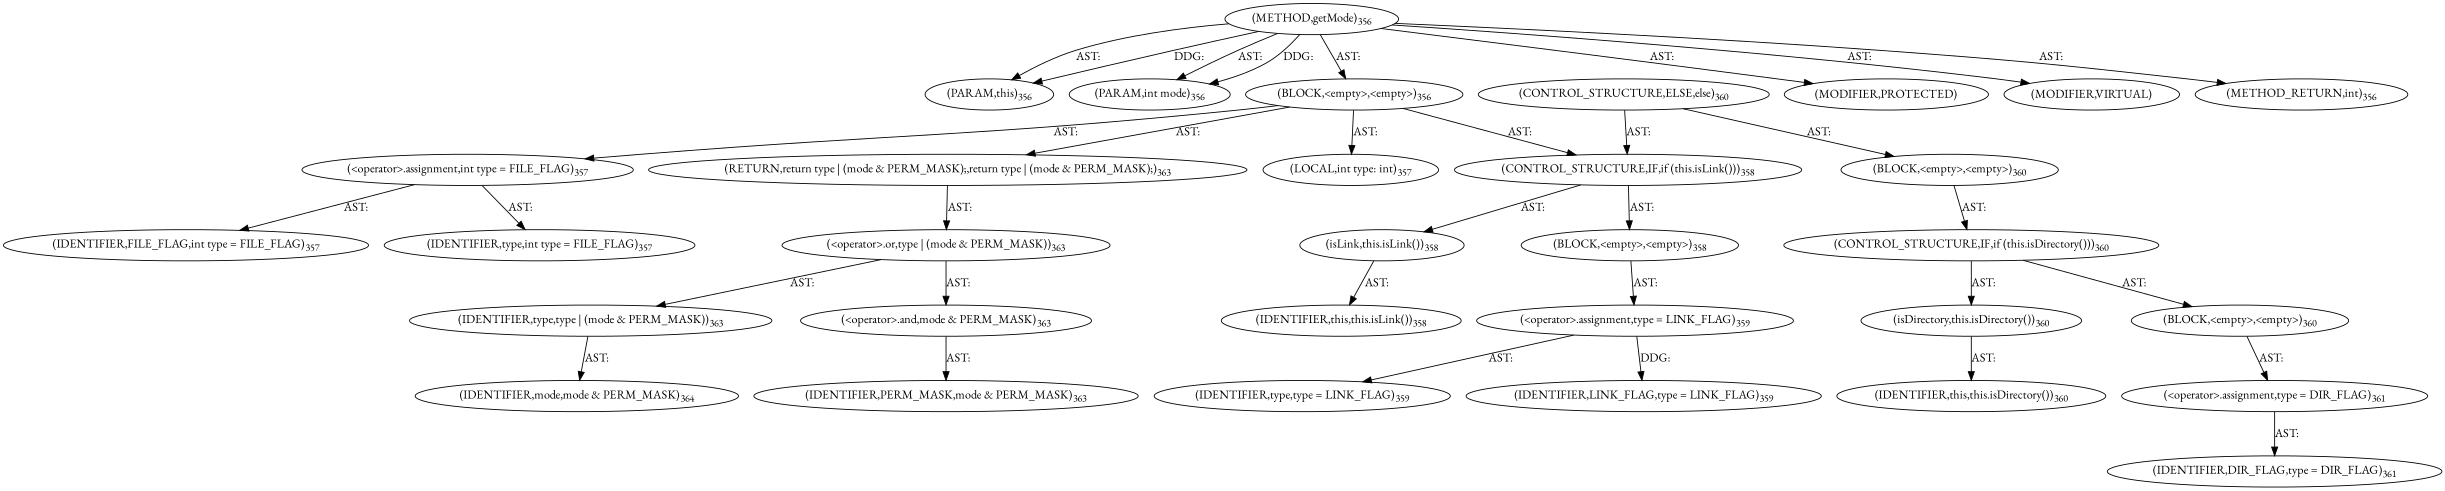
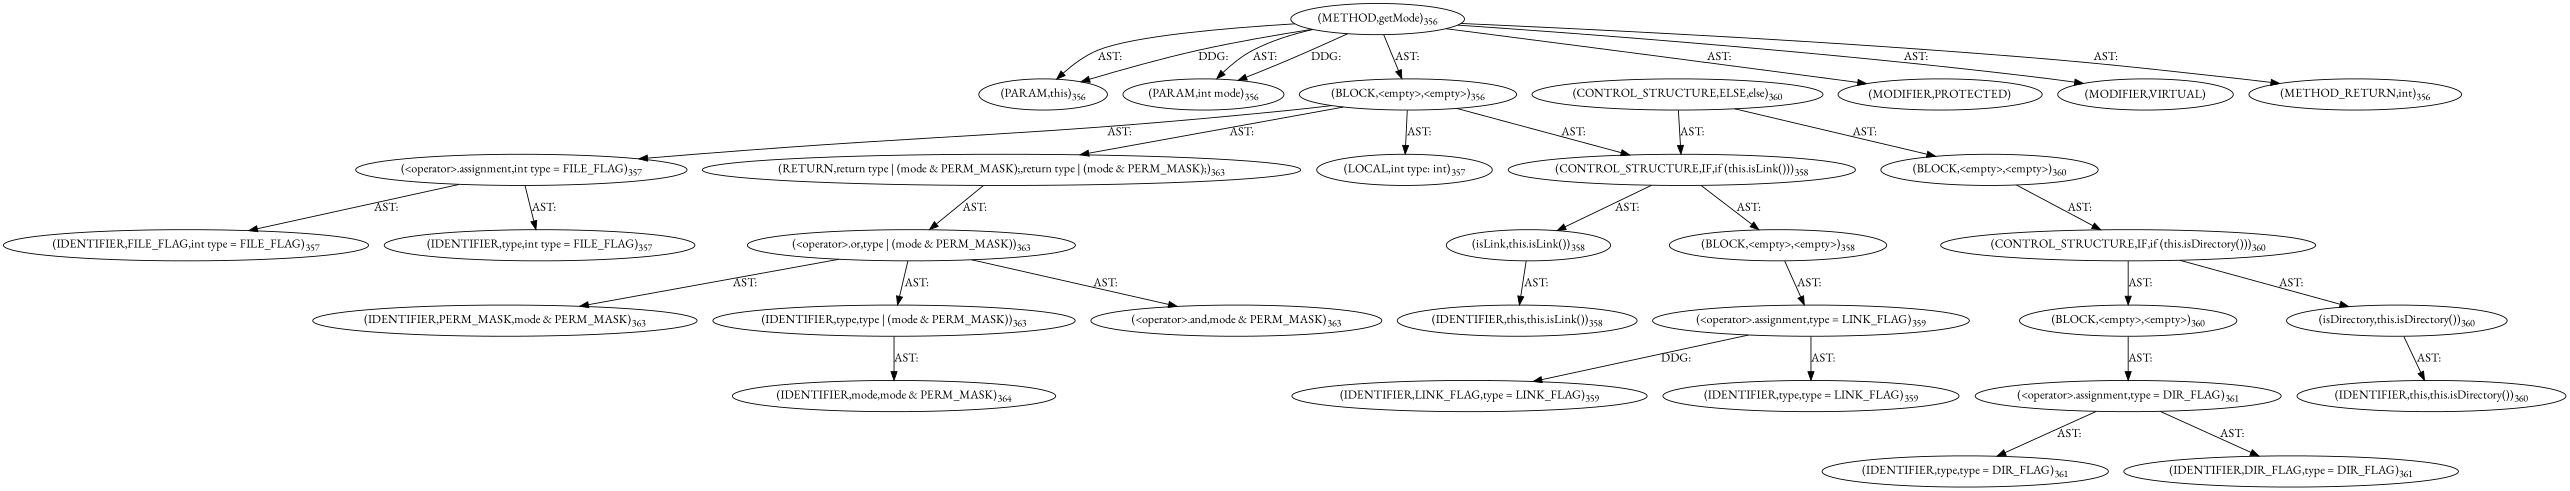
(946, 354) -> (714, 282)
none -> (1965, 471)
